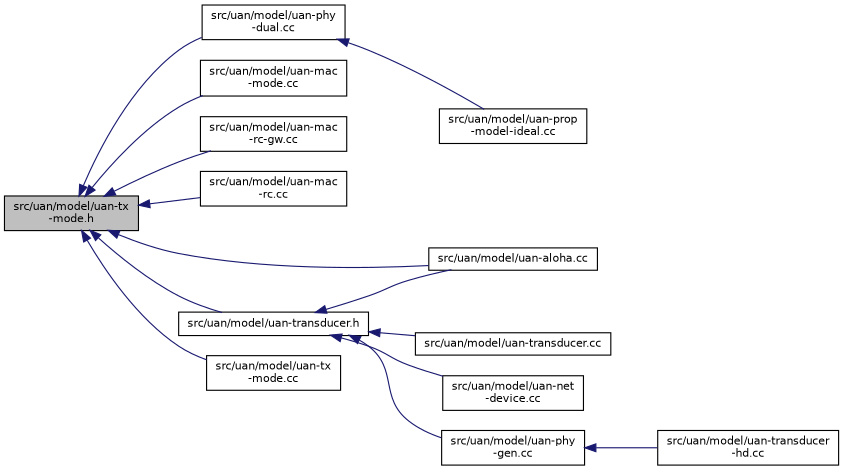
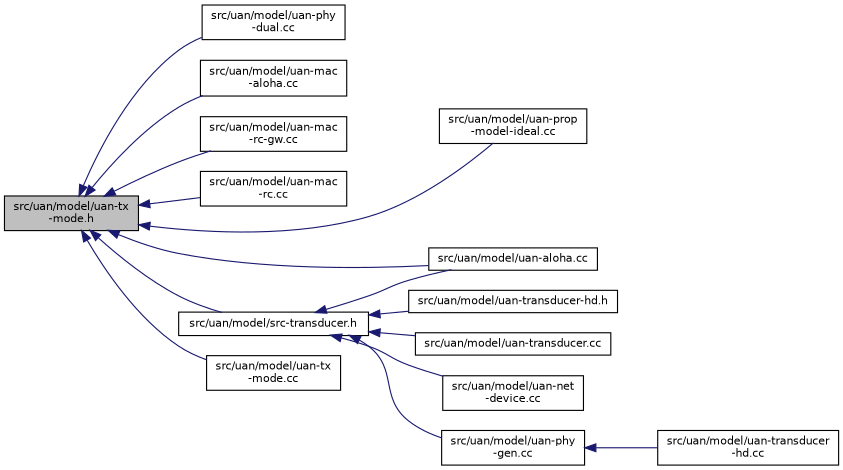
(418, 73) -> (332, 225)
(274, 78) -> (274, 78)
none -> (513, 302)
(274, 324) -> (274, 324)
